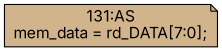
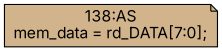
(111, 26) -> (111, 26)
